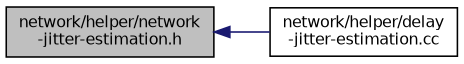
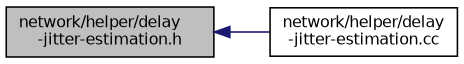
(110, 32) -> (110, 32)
